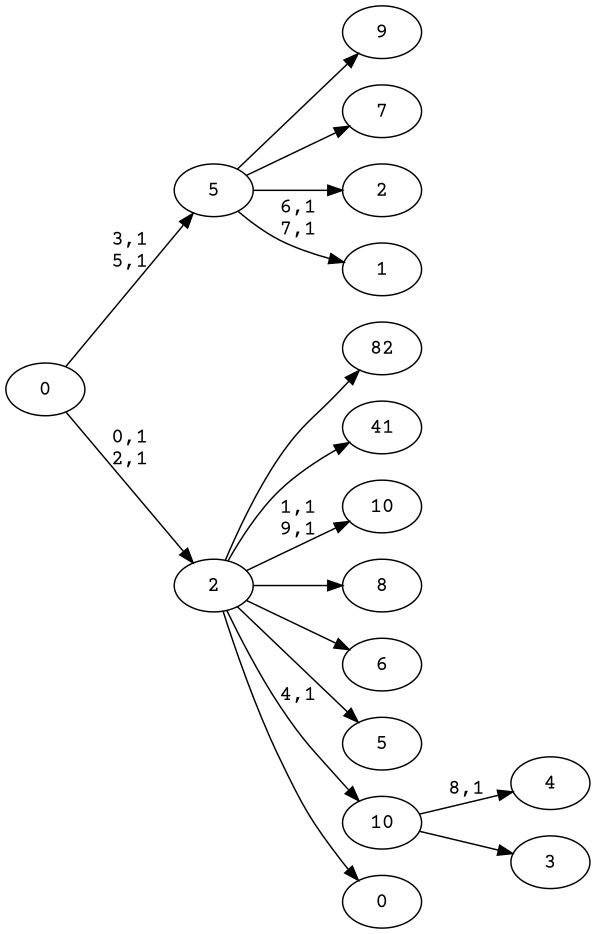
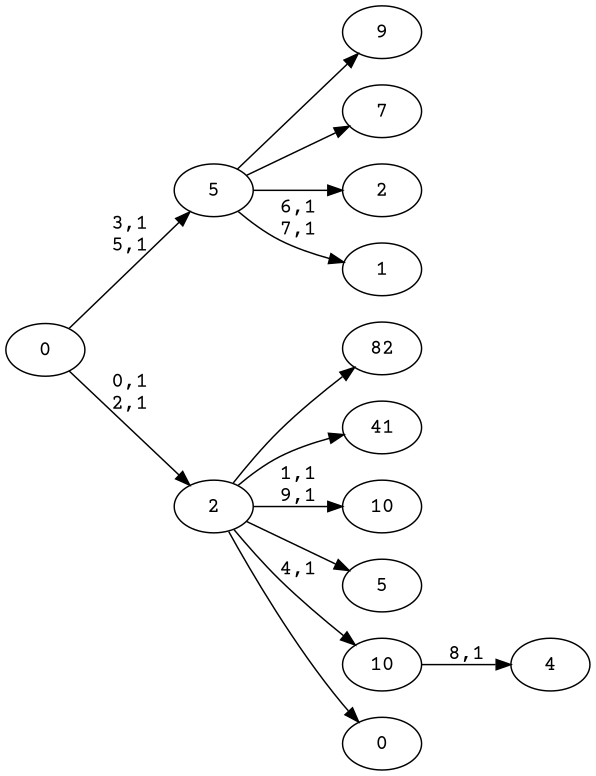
(382, 586) -> none
(382, 665) -> none
(550, 862) -> none
